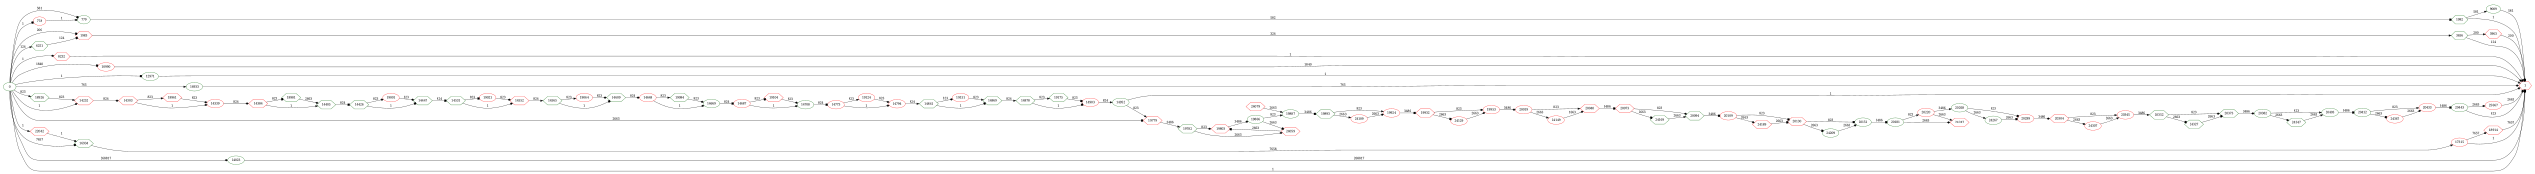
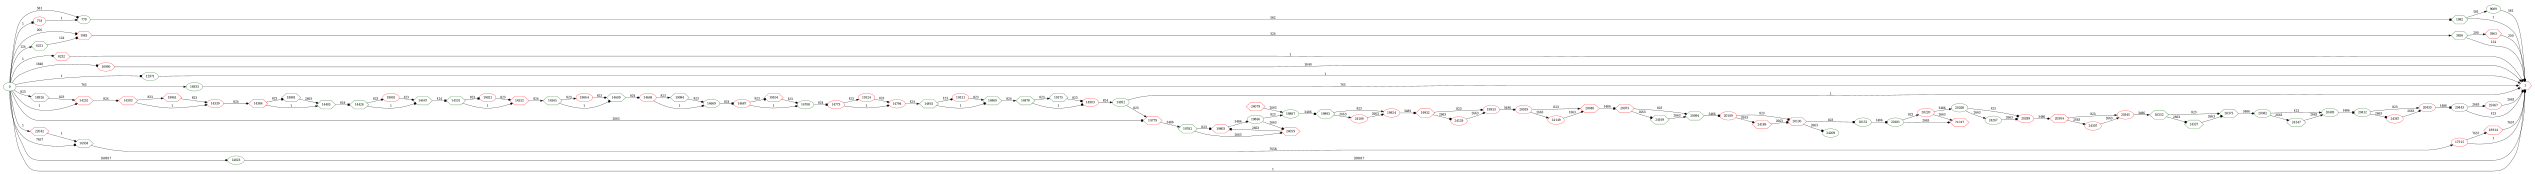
(1203, 129) -> (1203, 129)
(1846, 129) -> none
